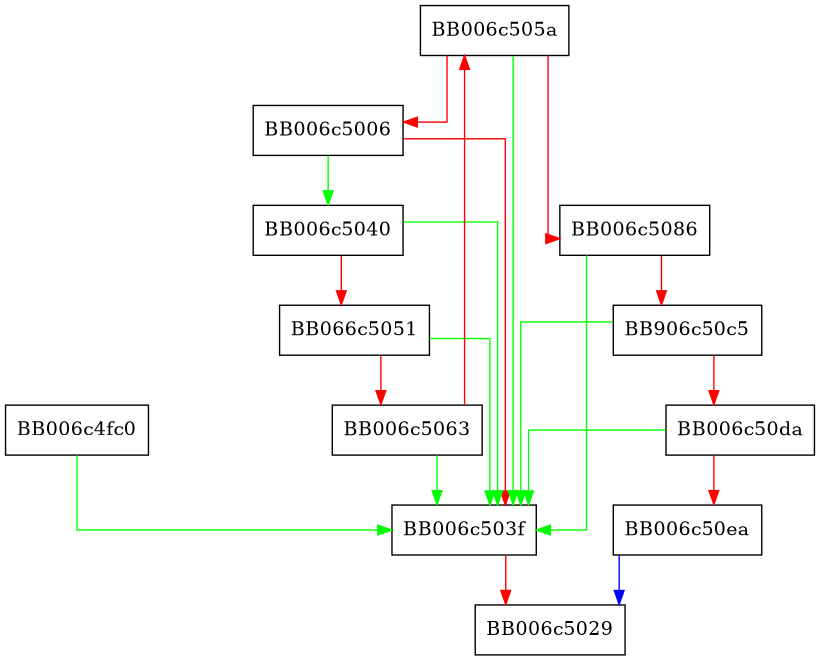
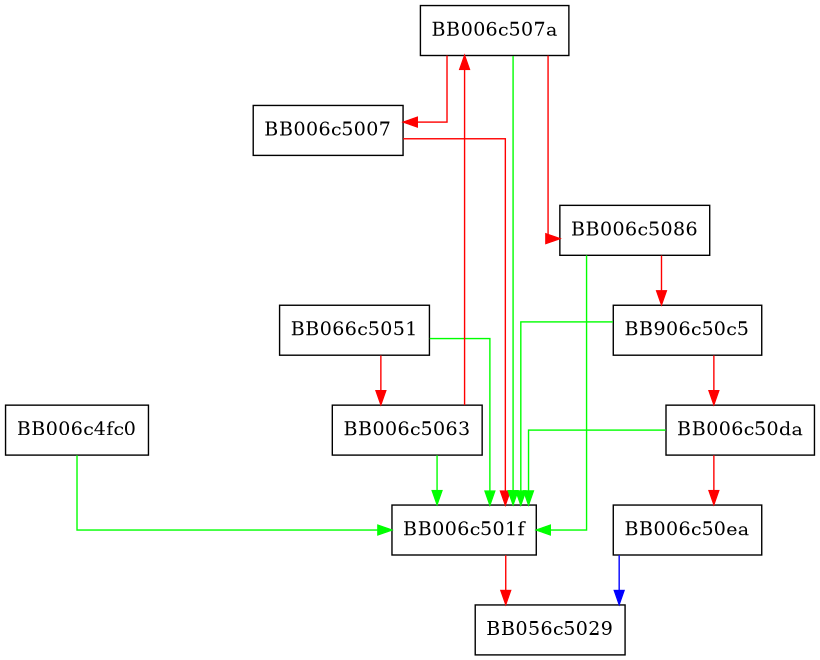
(495, 31) -> (495, 31)
(328, 130) -> (328, 130)
(328, 230) -> none
(464, 530) -> (464, 530)
(550, 630) -> (550, 630)
